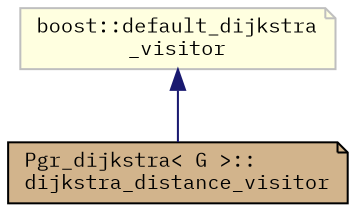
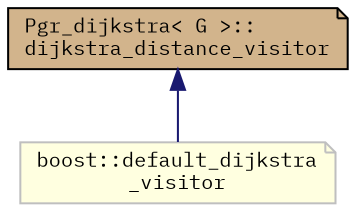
(178, 116) -> (178, 116)
